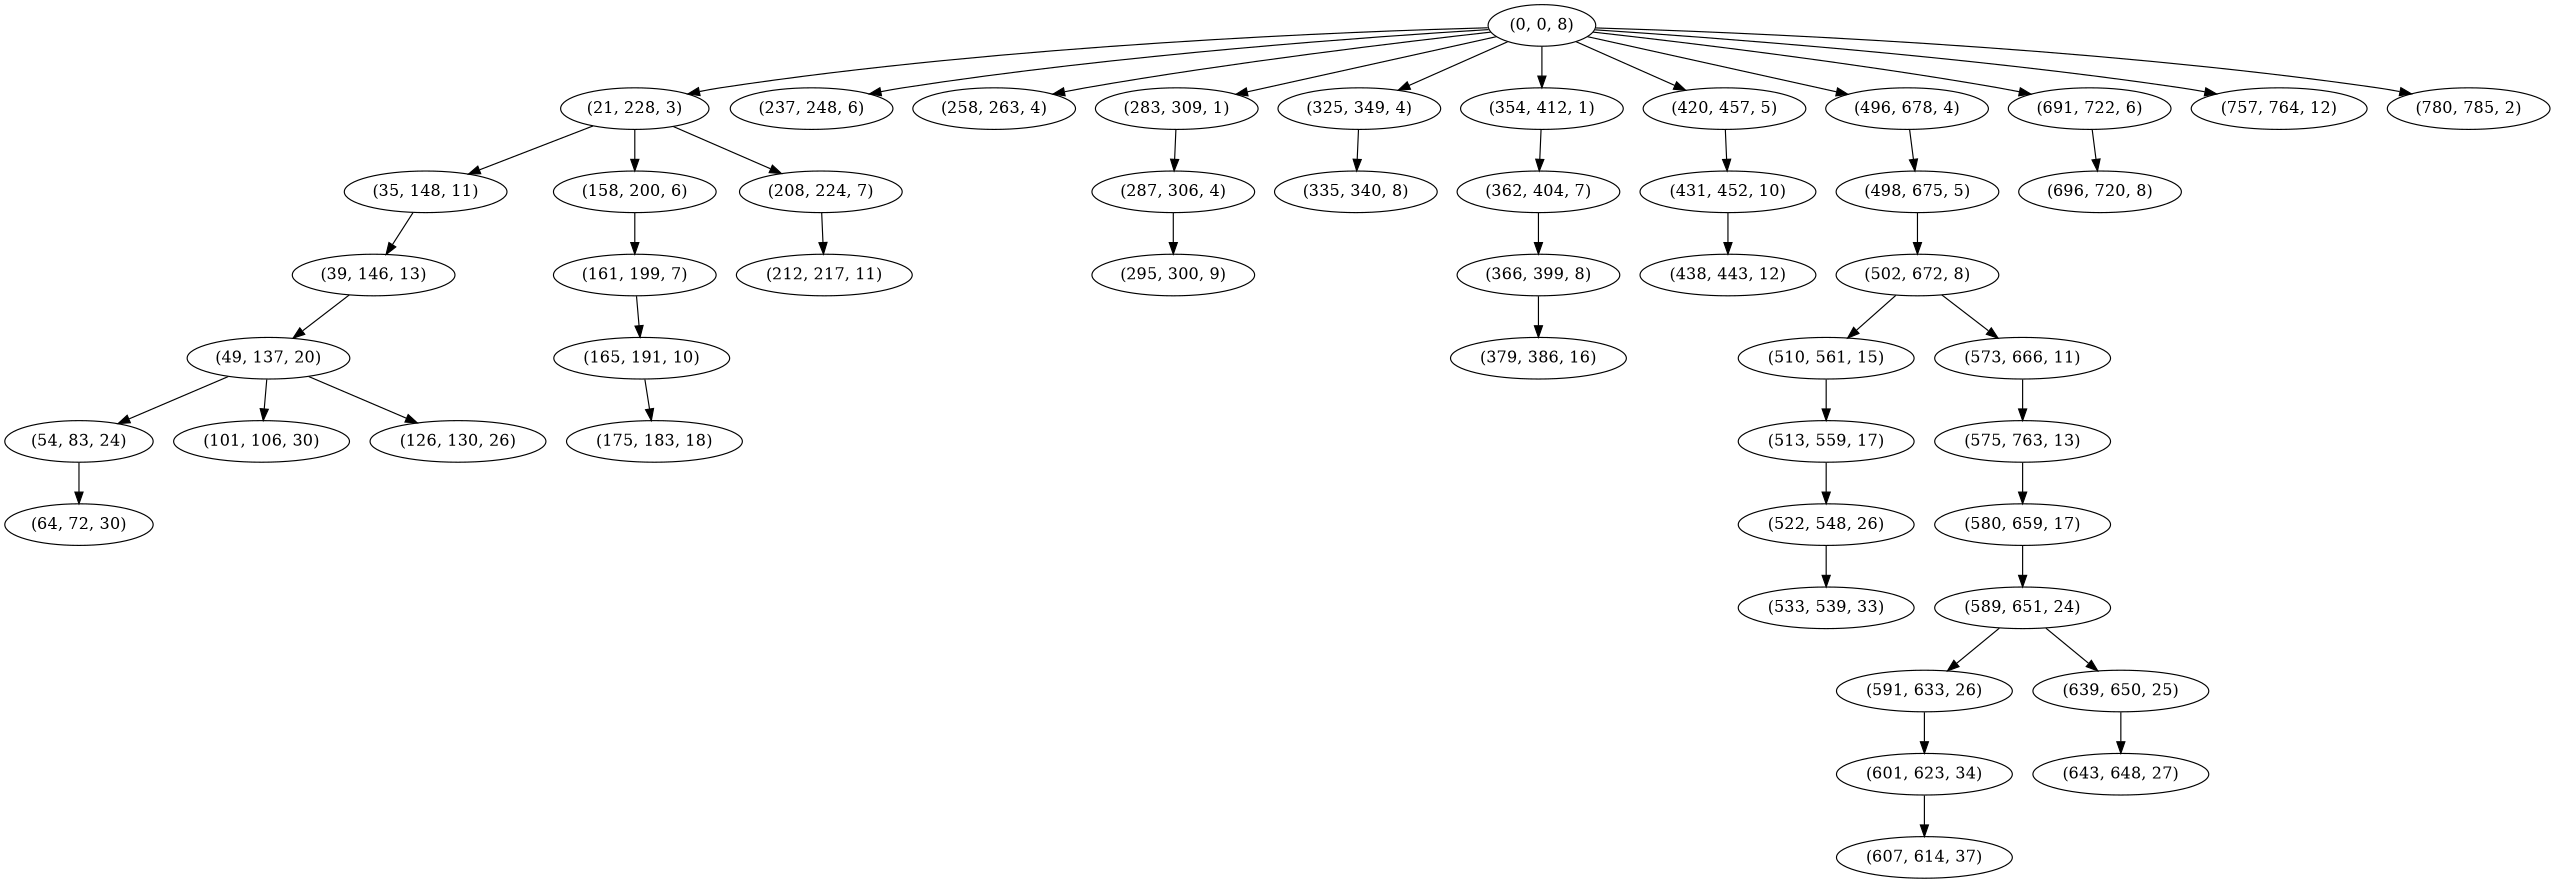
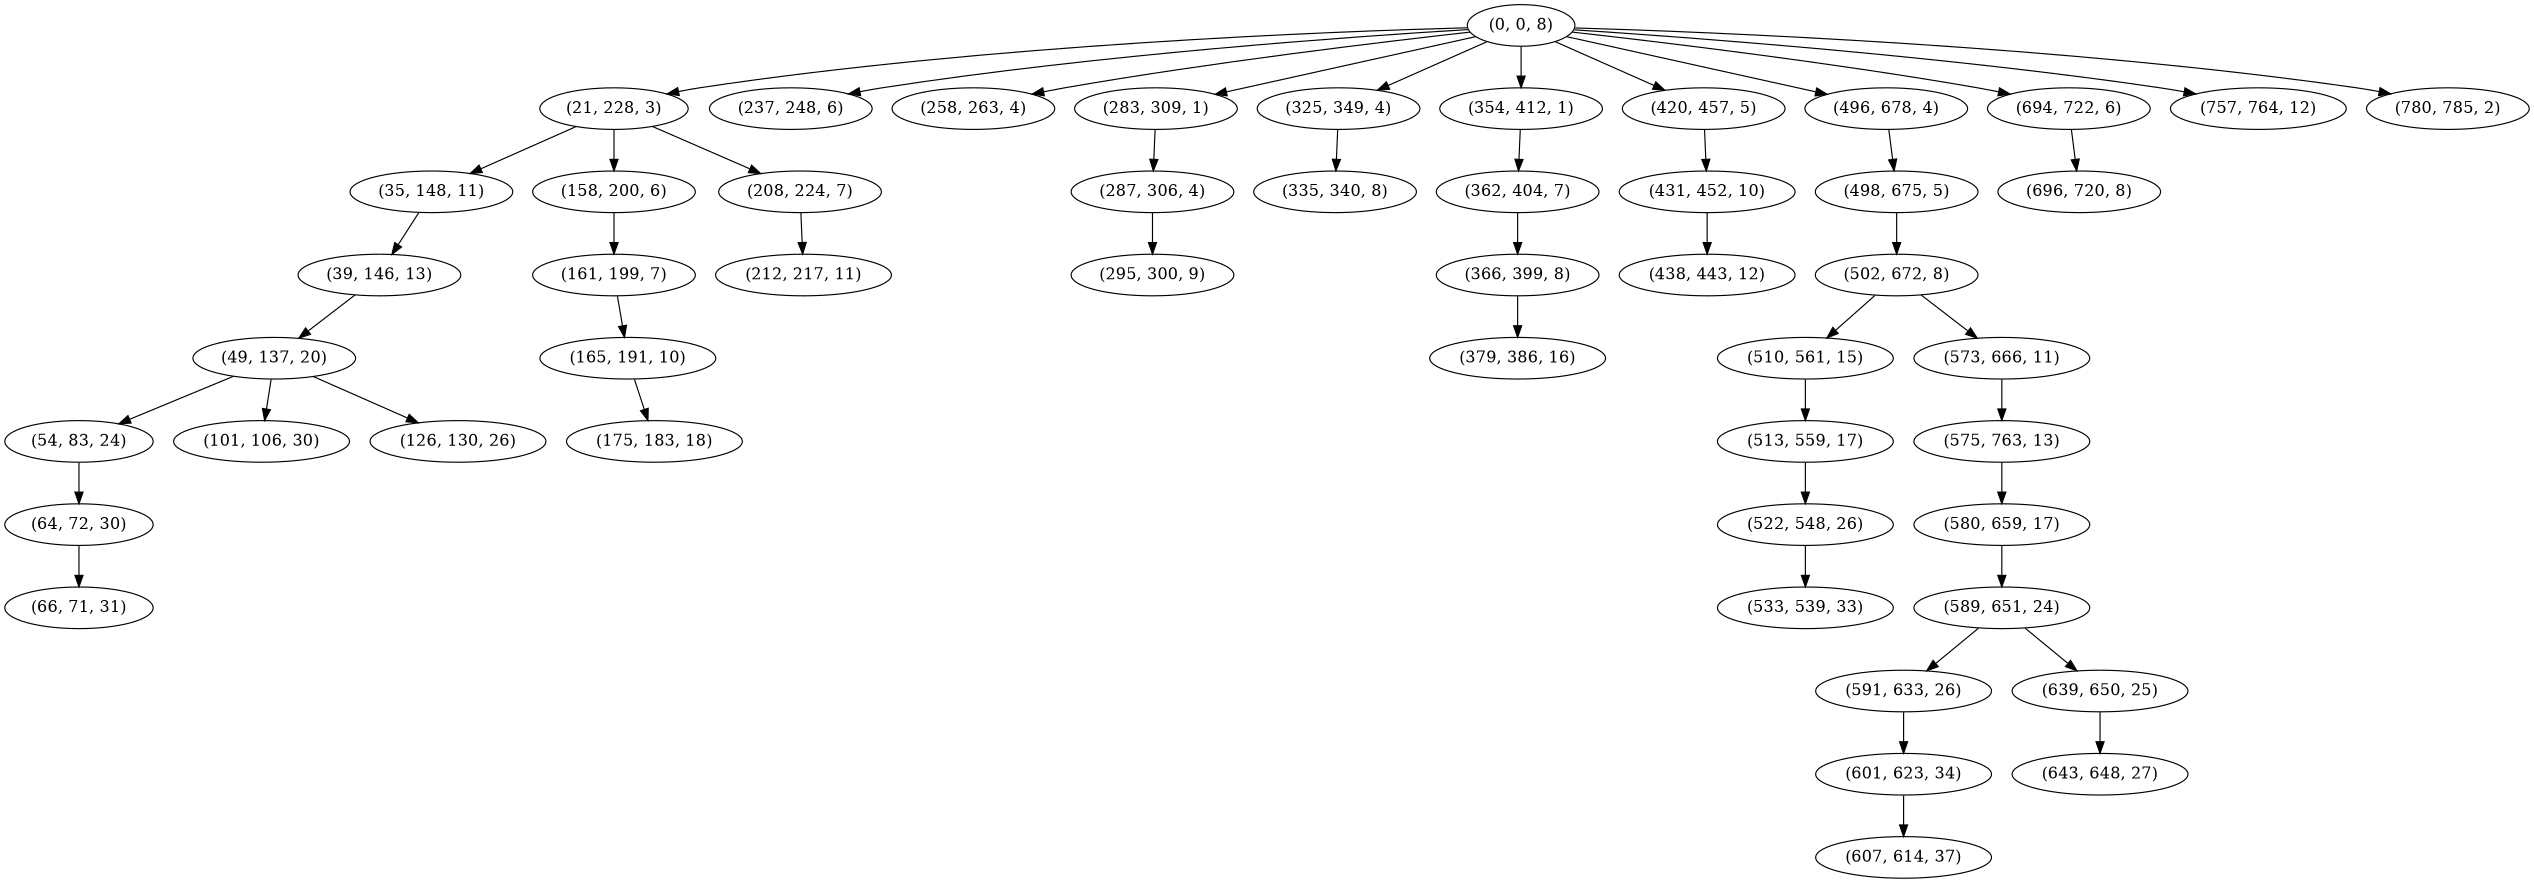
(2090, 109) -> (2069, 109)
none -> (79, 608)
